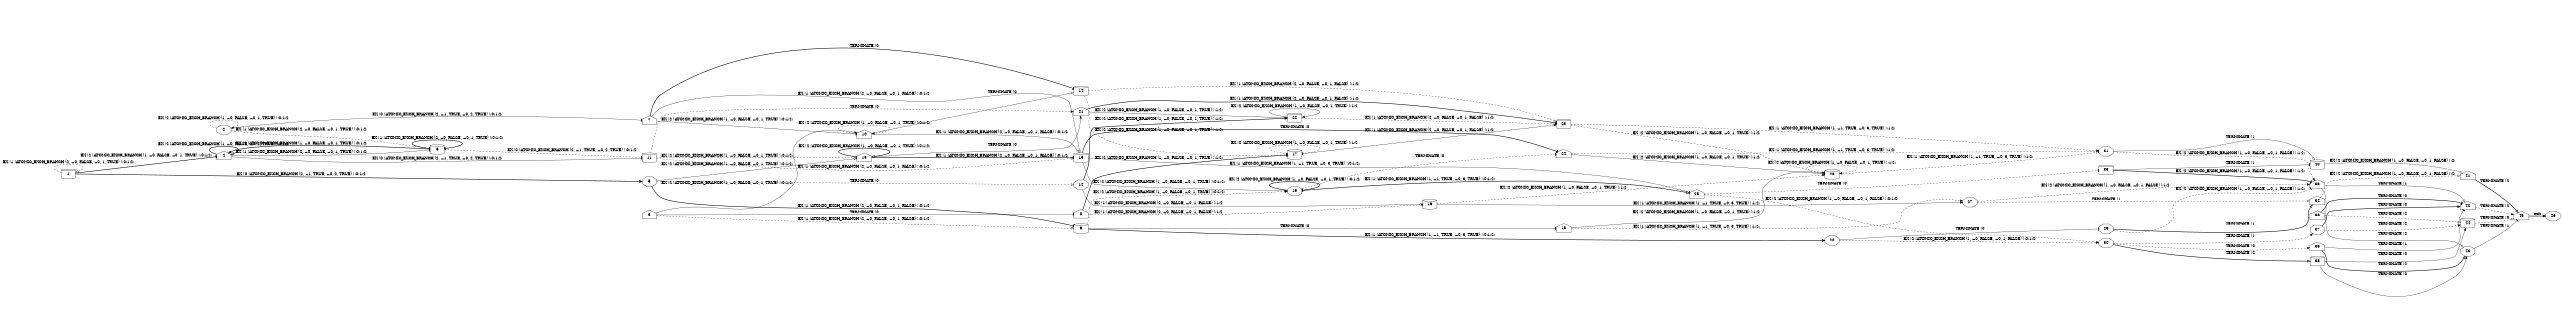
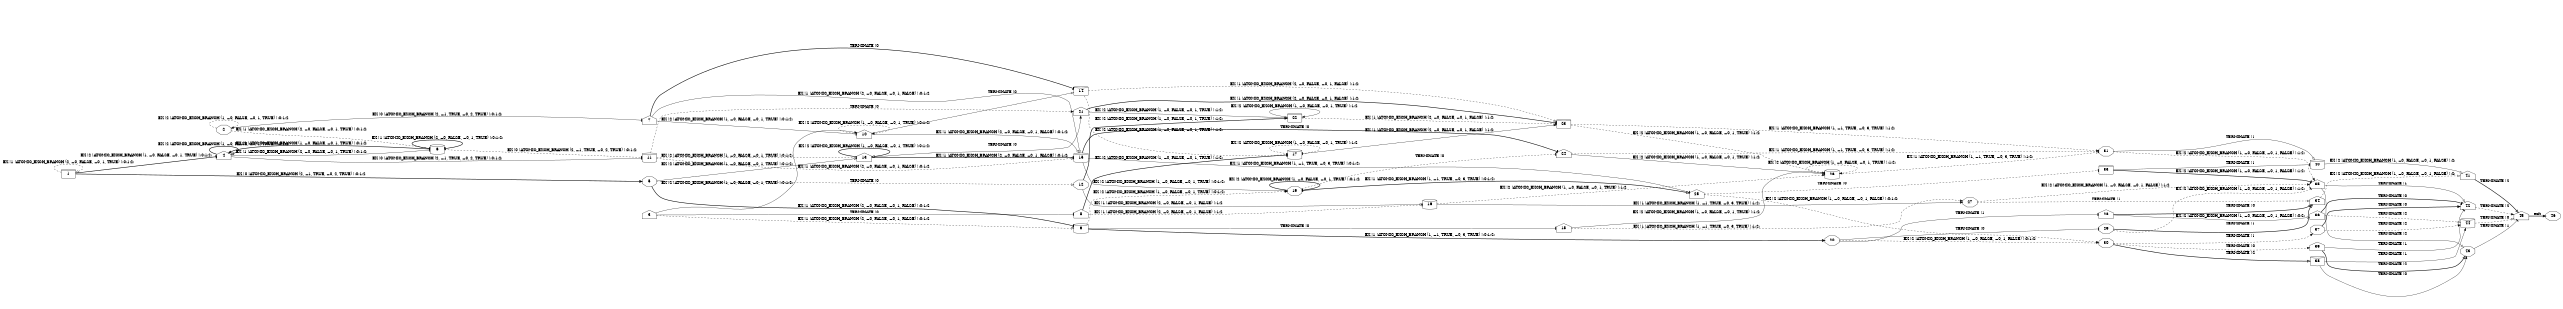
none -> (2106, 214)
(2393, 254) -> (2393, 254)
